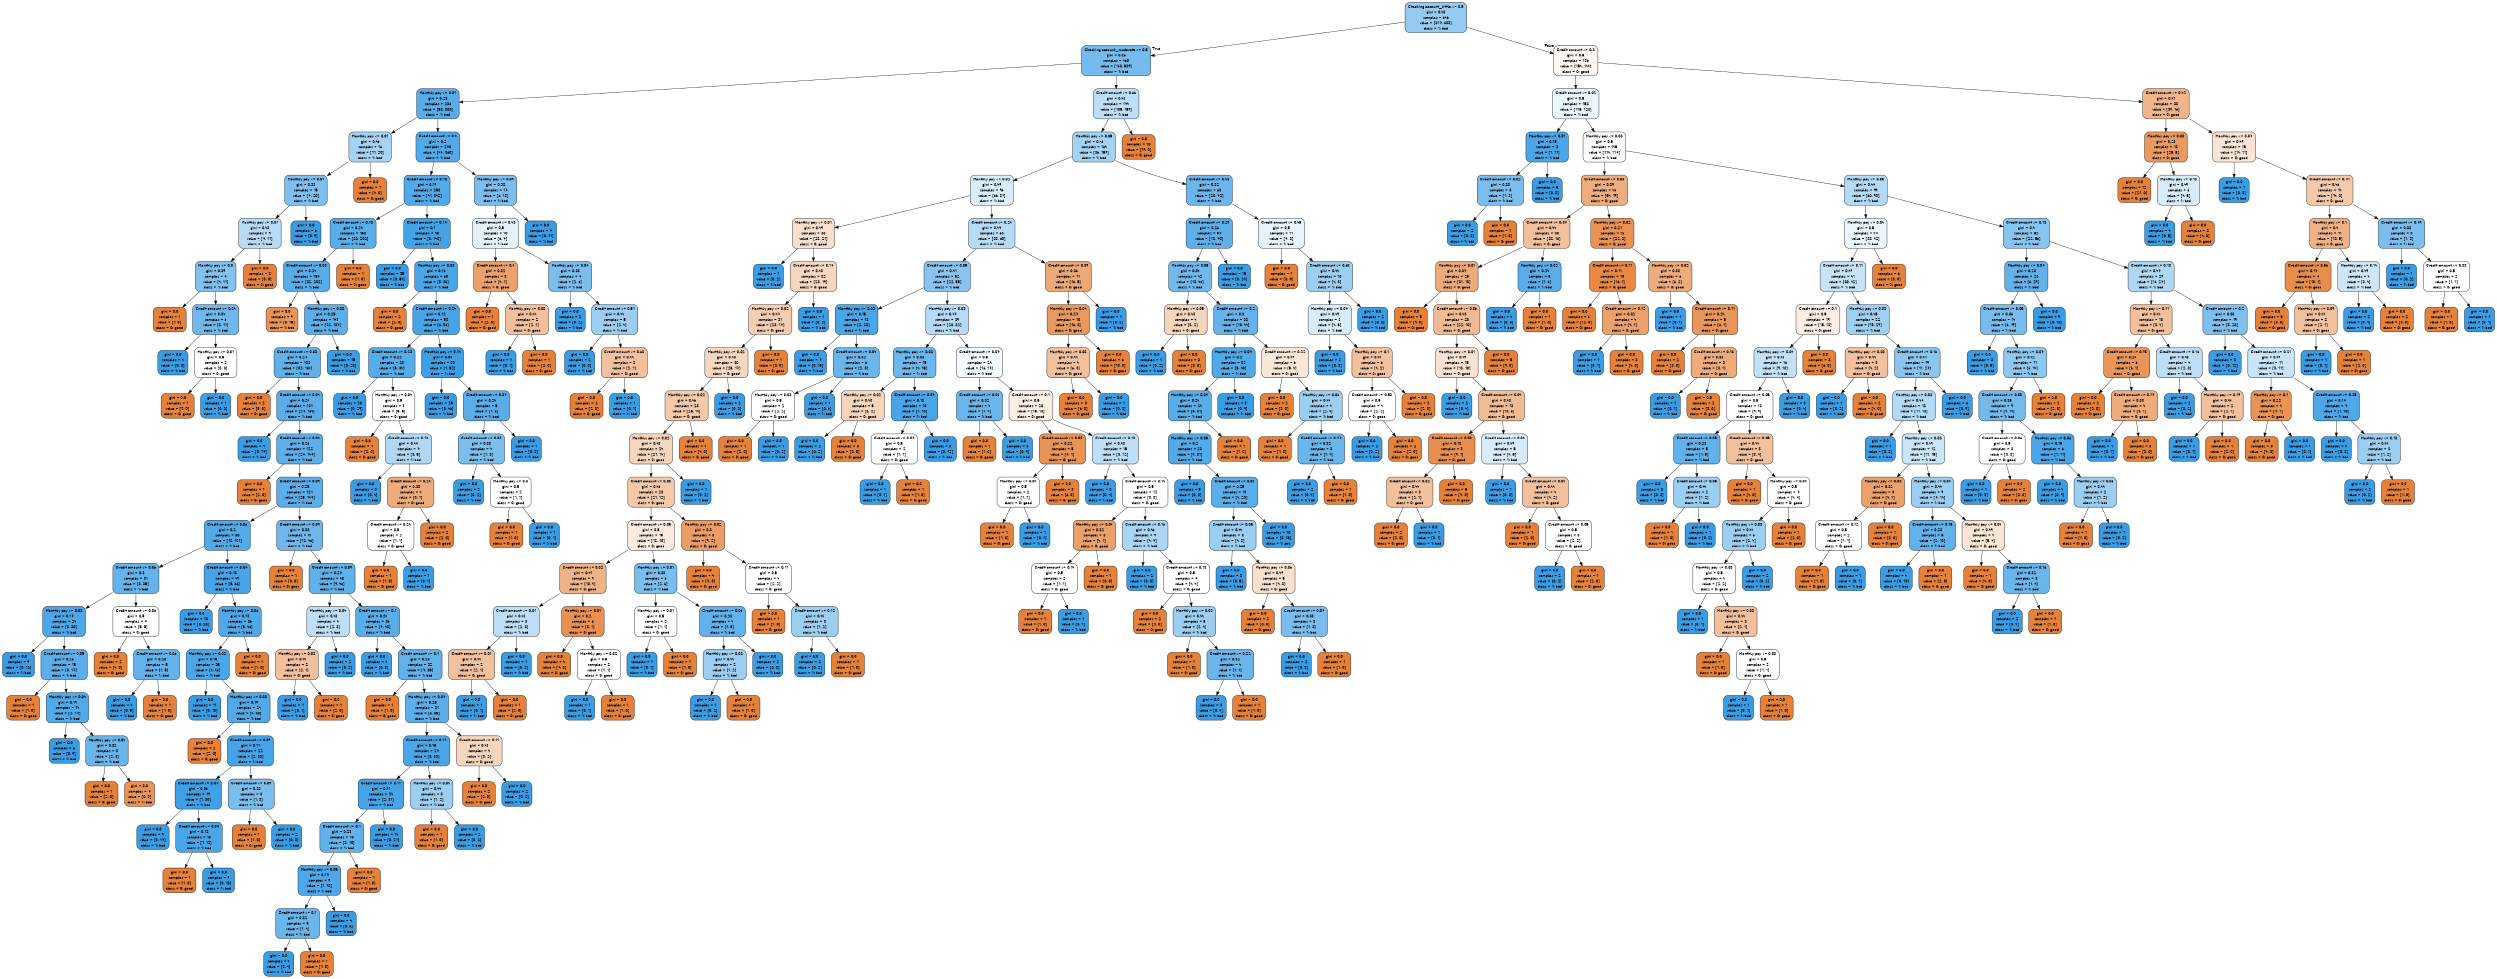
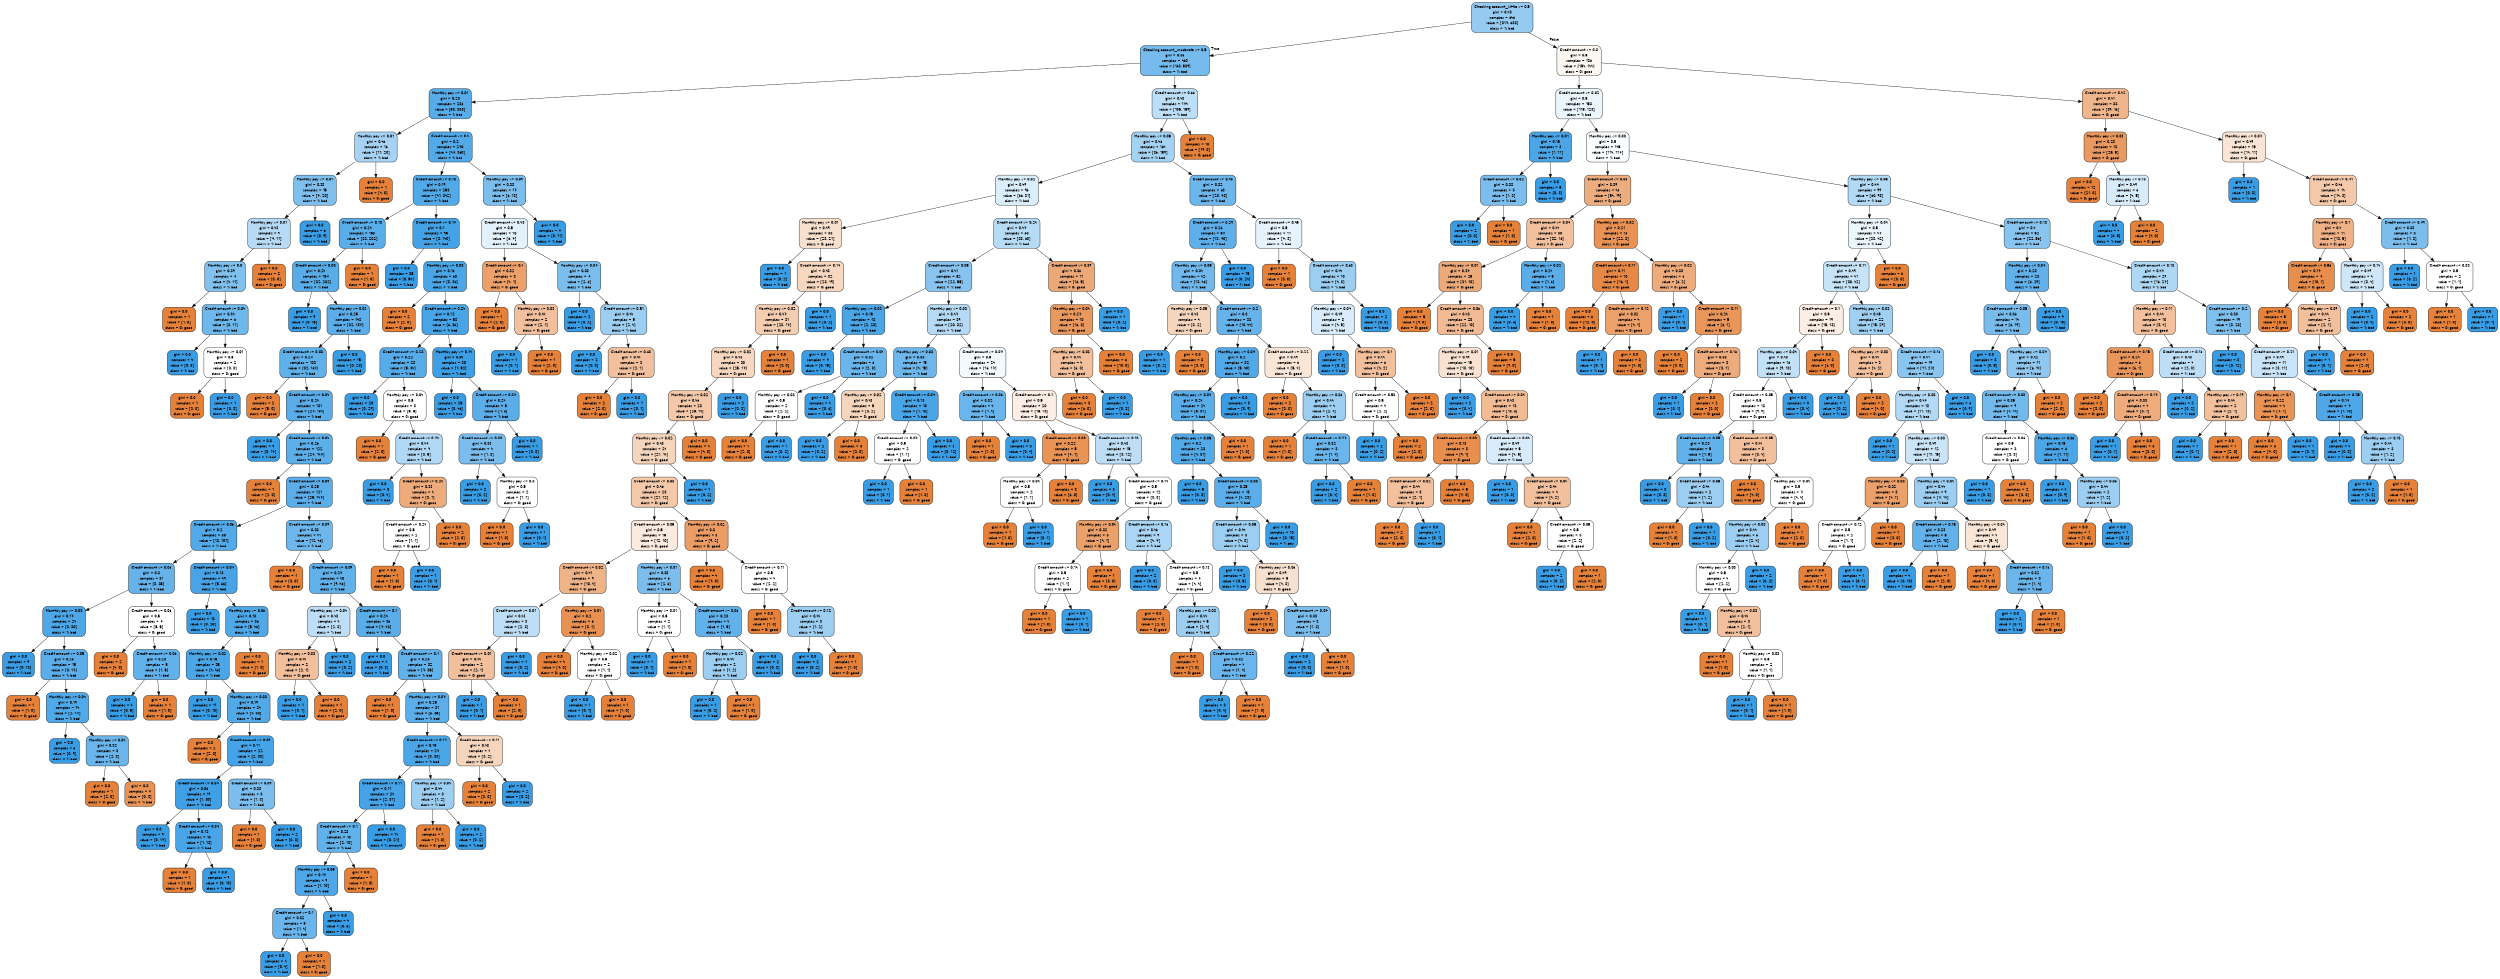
(282, 320) -> (305, 320)
(386, 837) -> (386, 837)
